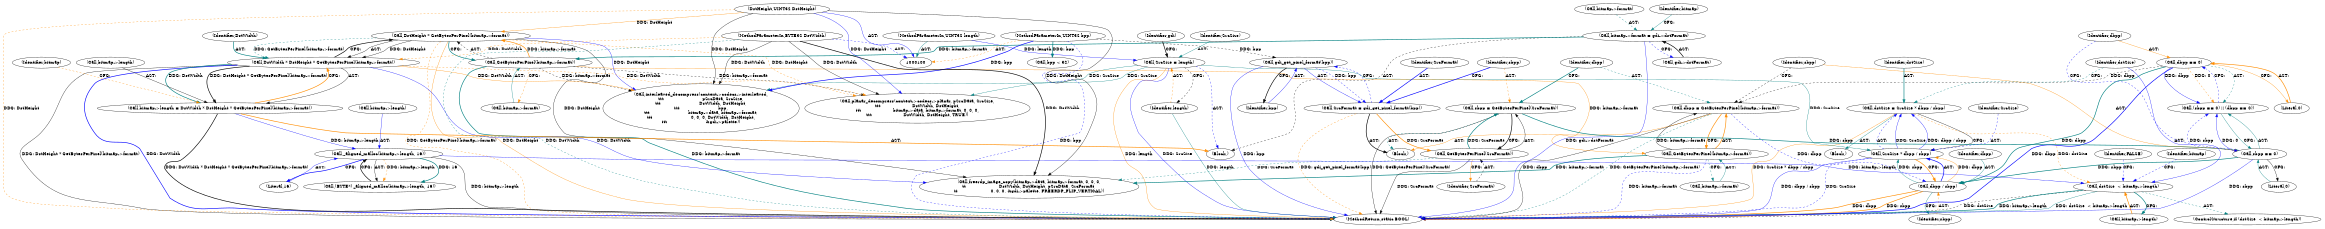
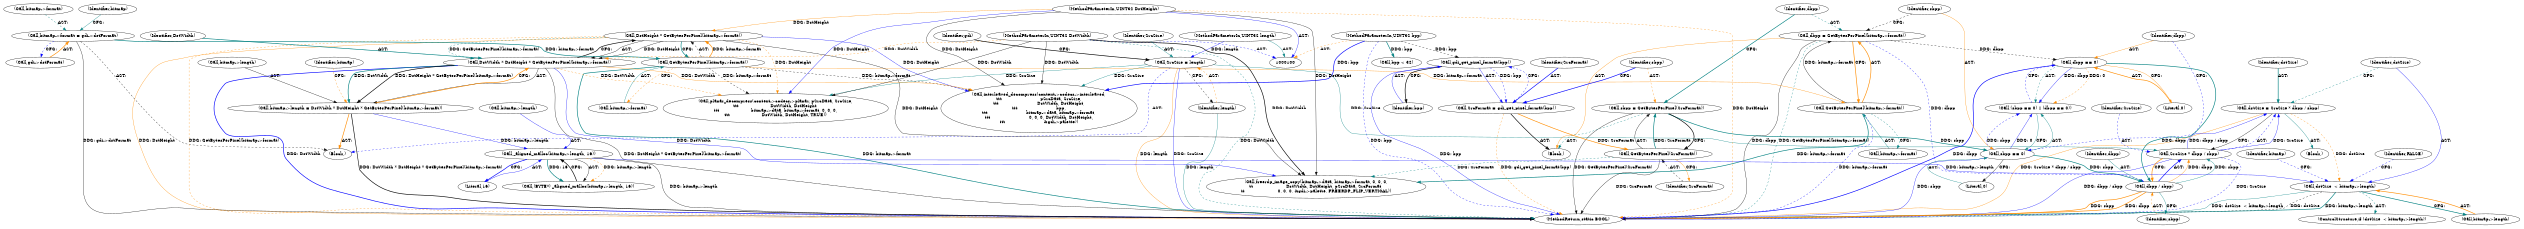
(782, 9) -> (1114, 9)
(782, 36) -> (1047, 36)
(1676, 48) -> (59, 51)
(1952, 83) -> (1972, 50)
(1560, 141) -> (725, 216)
